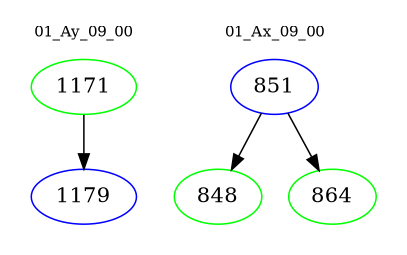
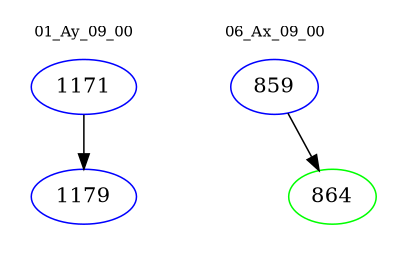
(275, 33) -> (275, 33)
(84, 87) -> (84, 87)
(274, 87) -> (274, 87)
(218, 197) -> none
